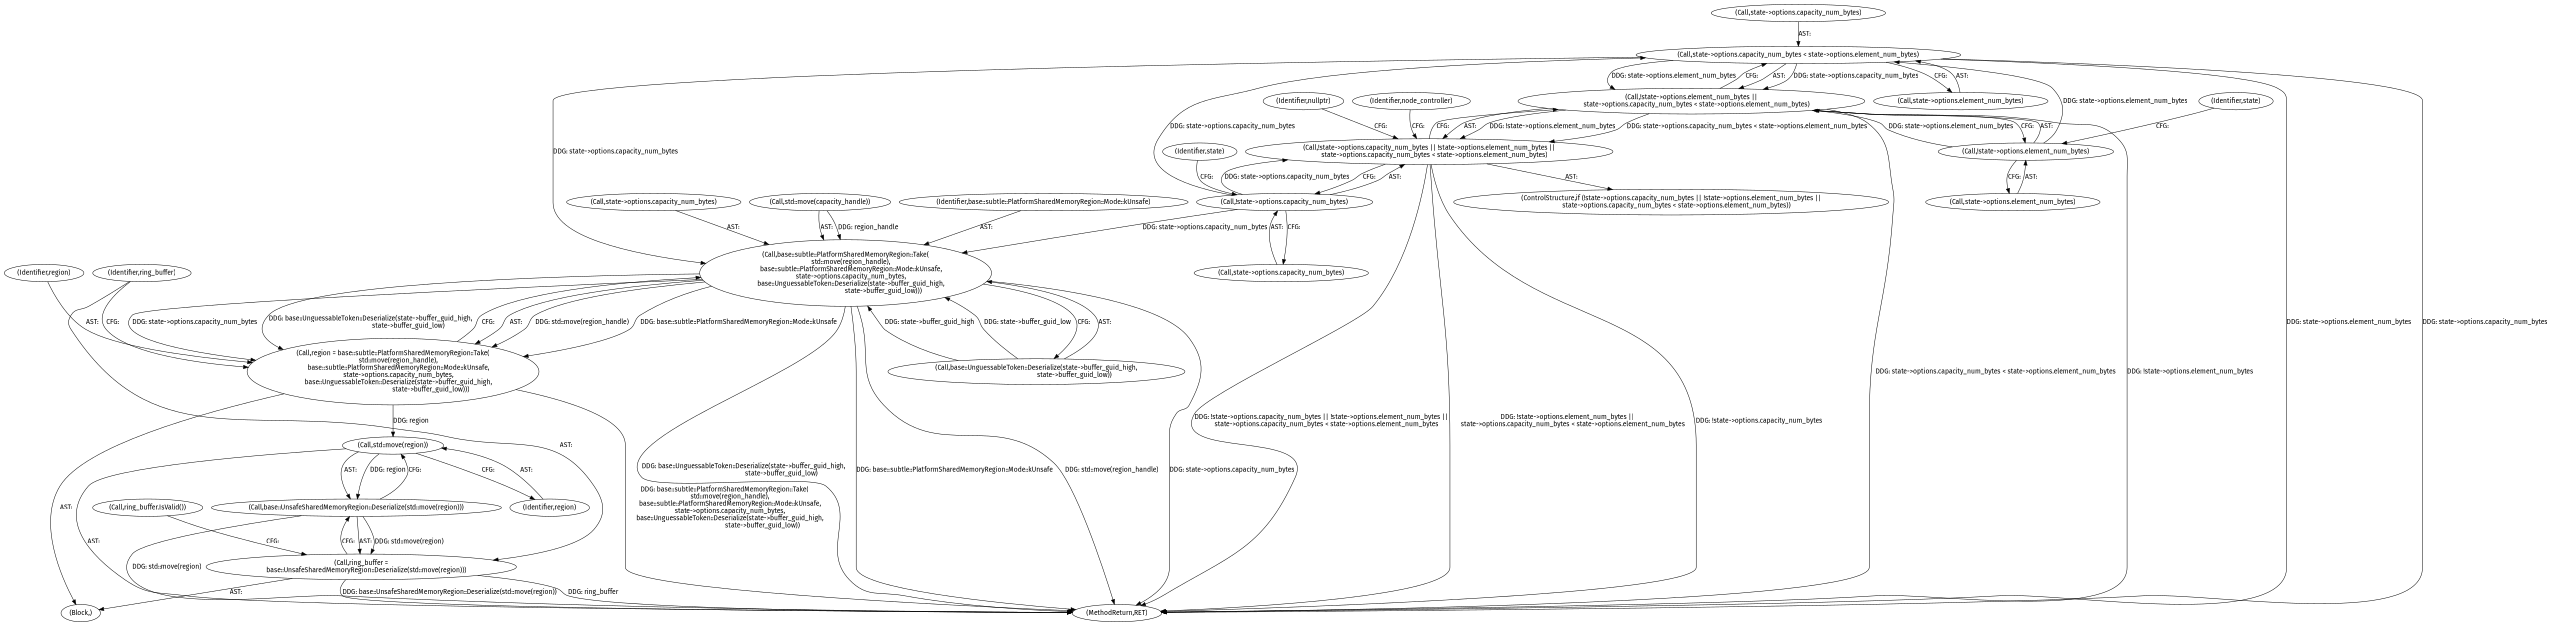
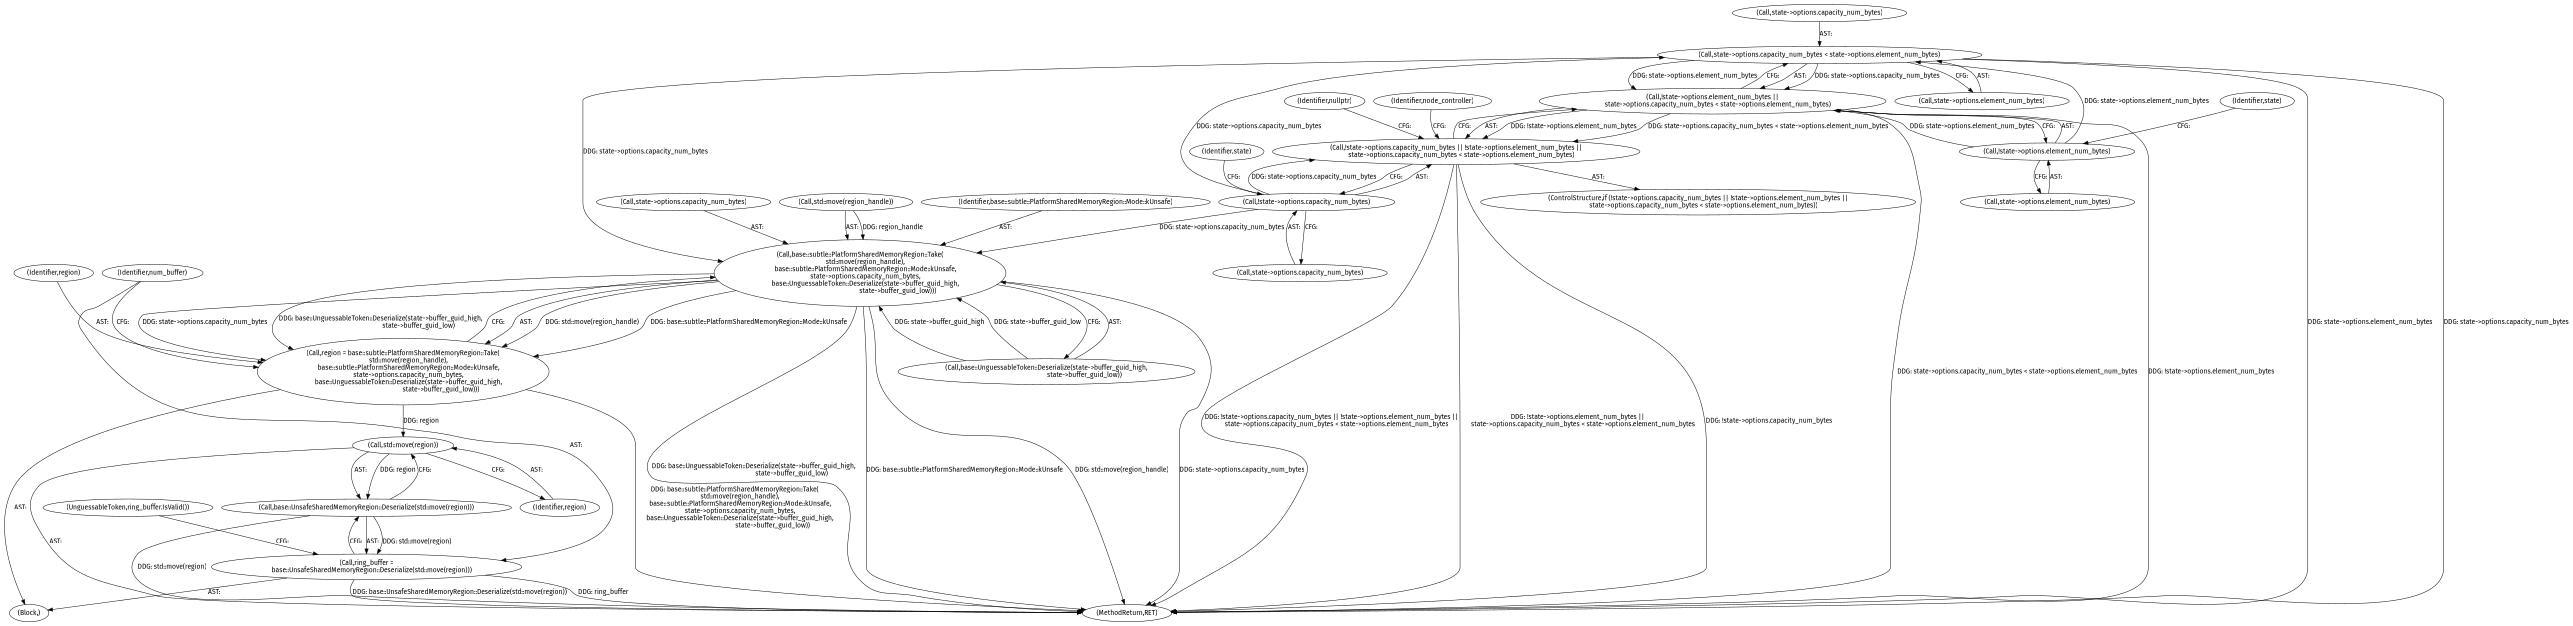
(820, 202) -> (846, 202)
(142, 273) -> (153, 273)
(148, 508) -> (128, 508)
